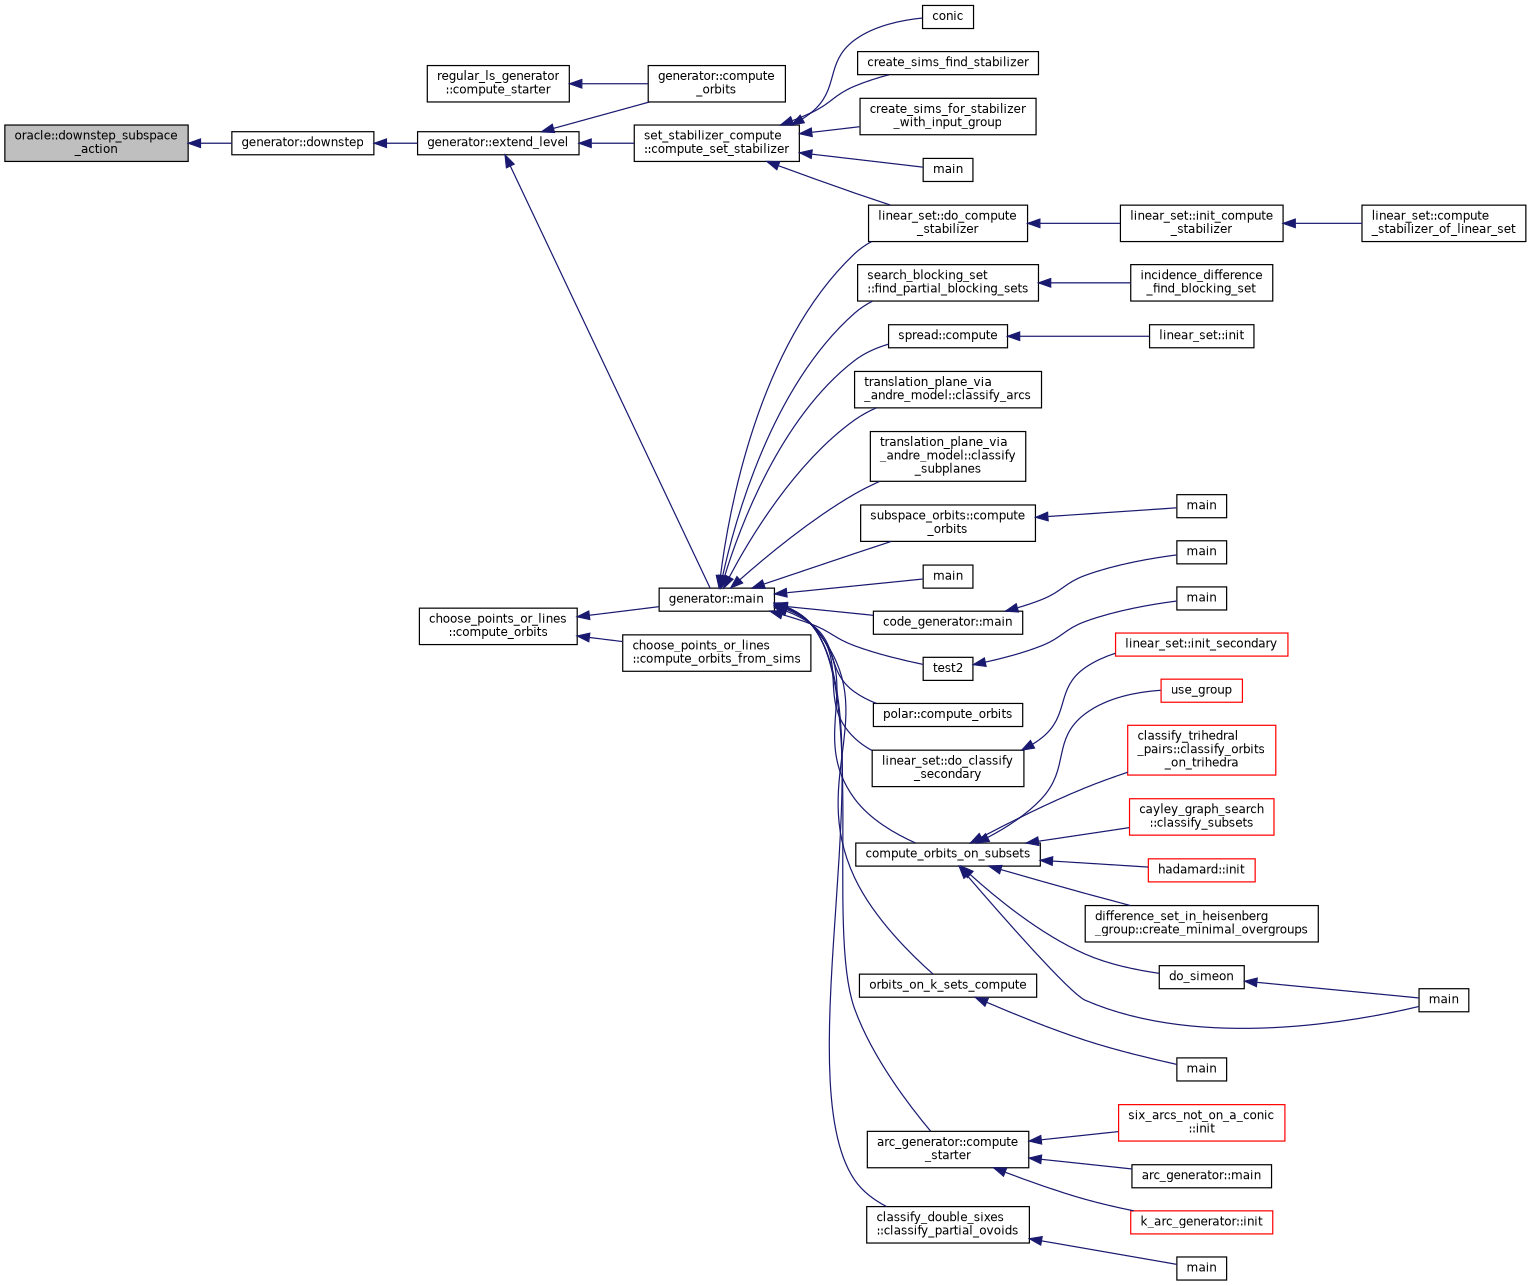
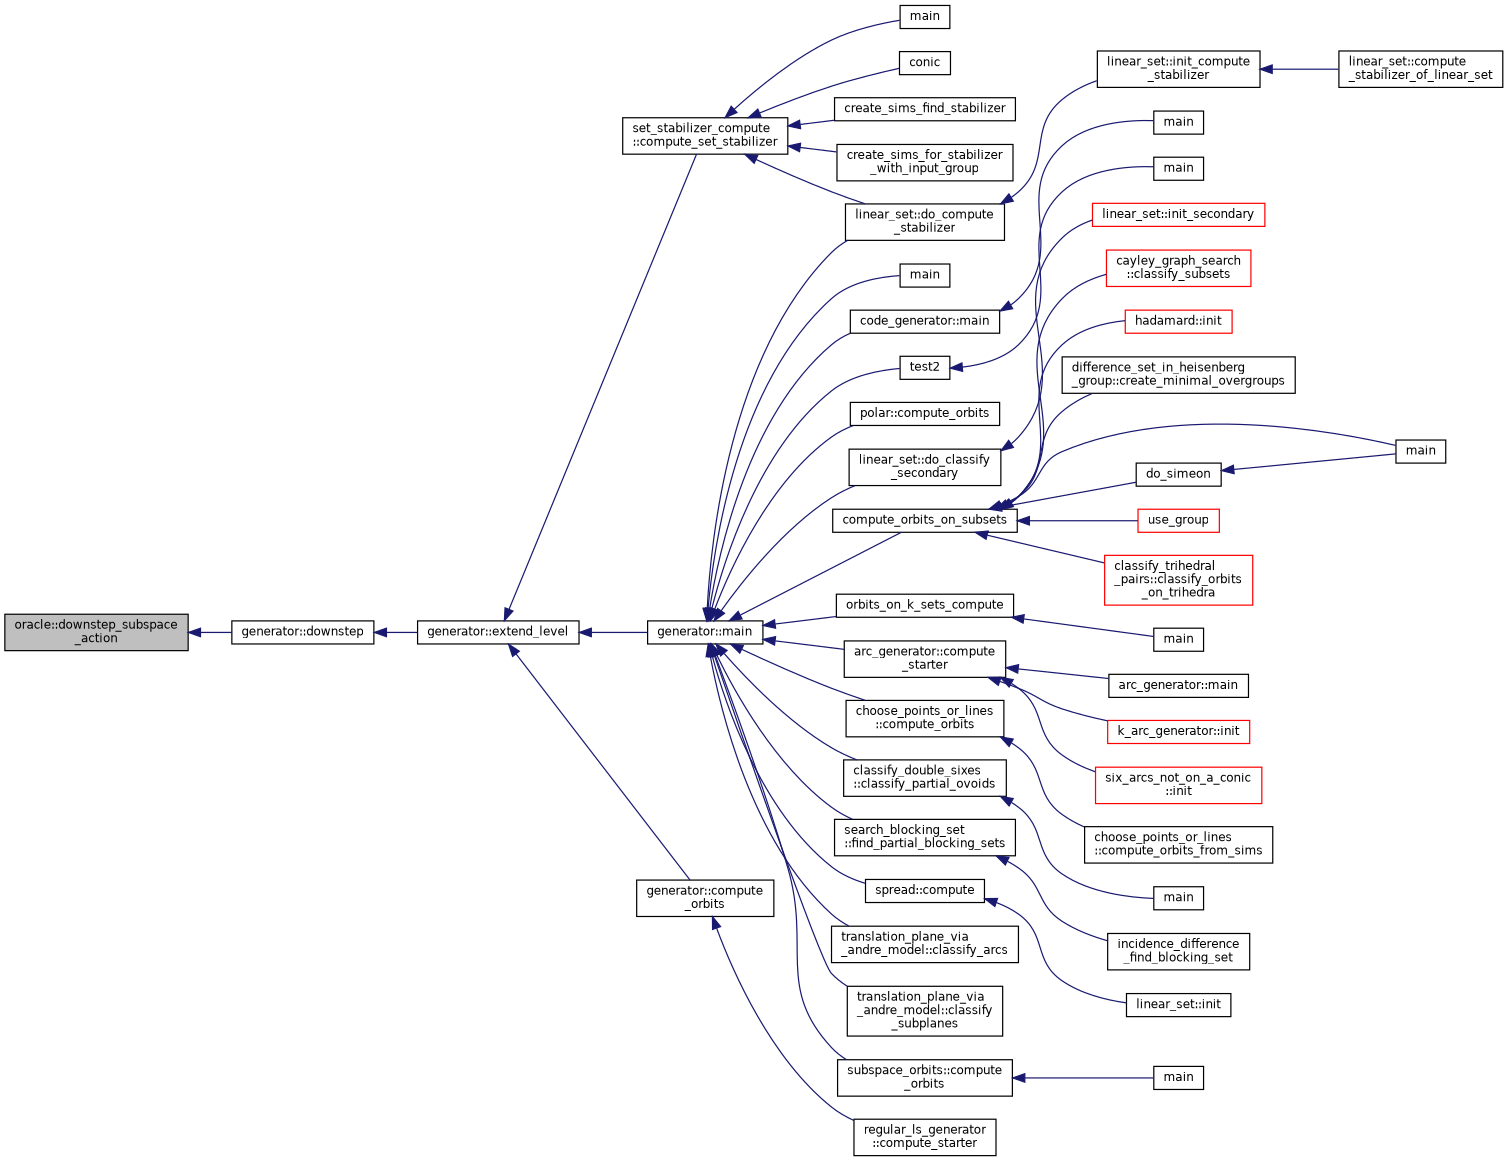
(615, 84) -> (770, 1036)
(624, 611) -> (803, 677)
